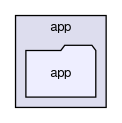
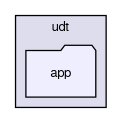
(61, 28) -> (61, 28)
